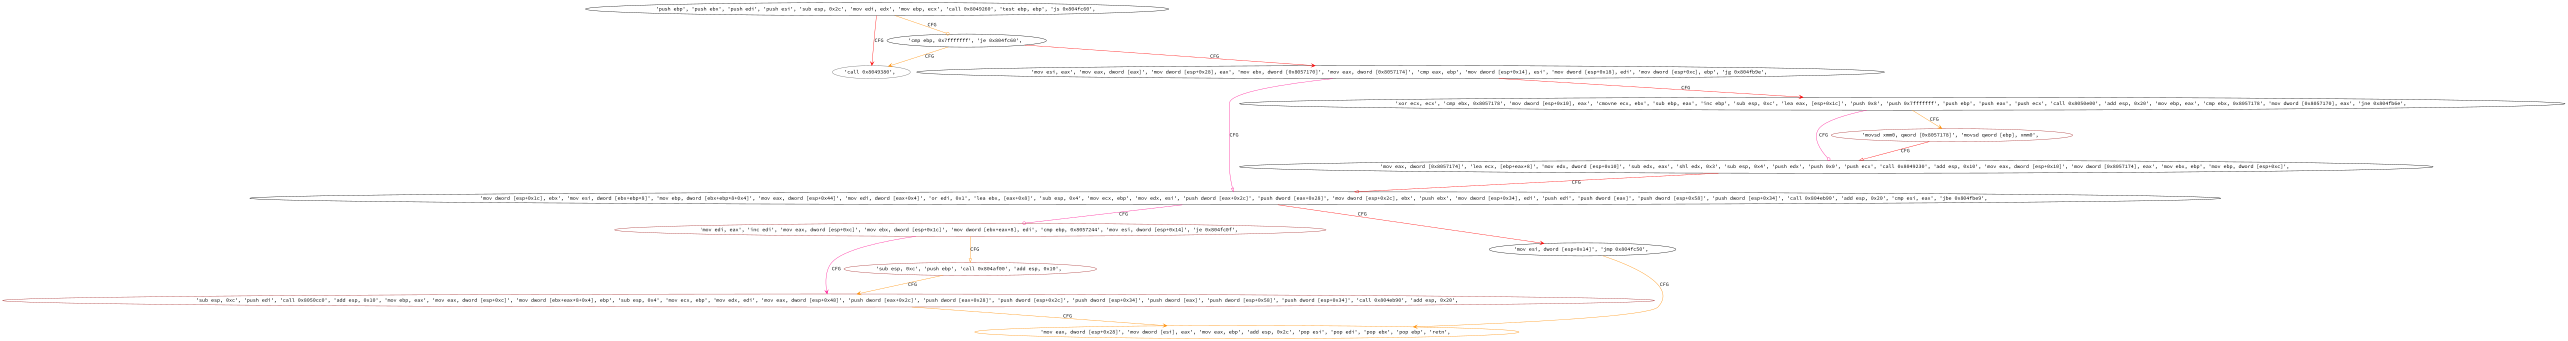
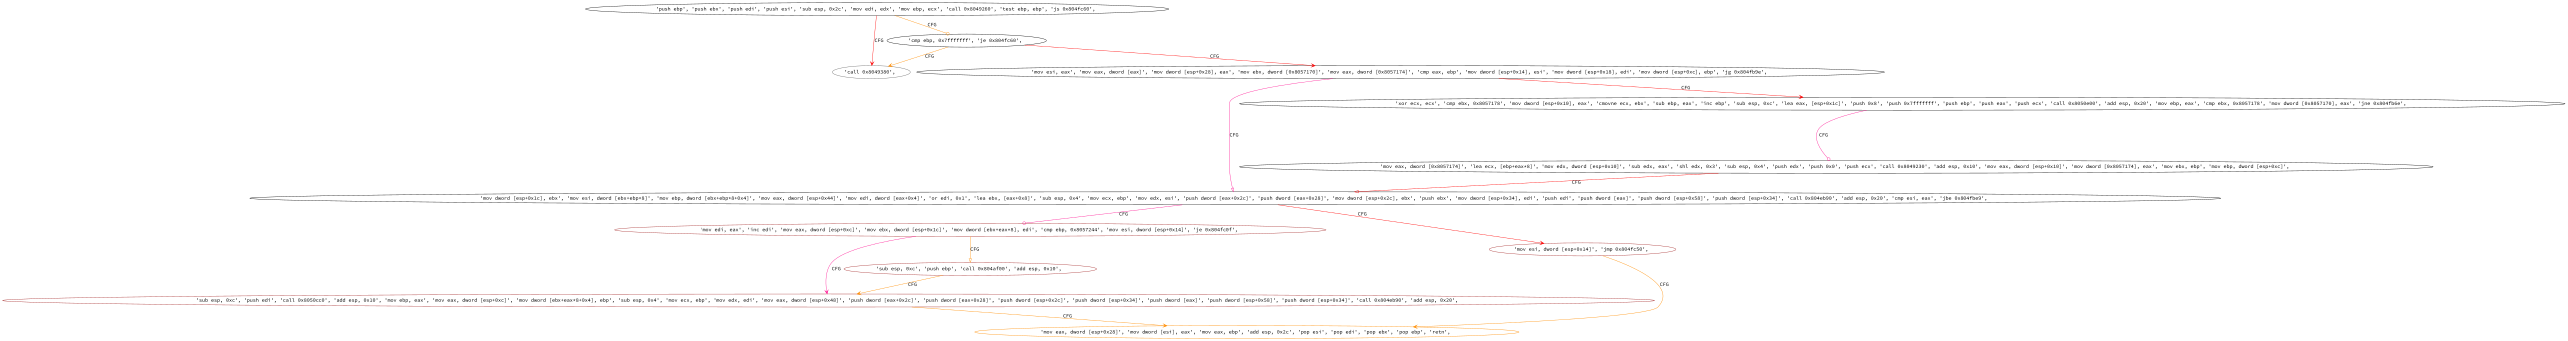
(1952, 135) -> none
(1583, 249) -> (1583, 249)
